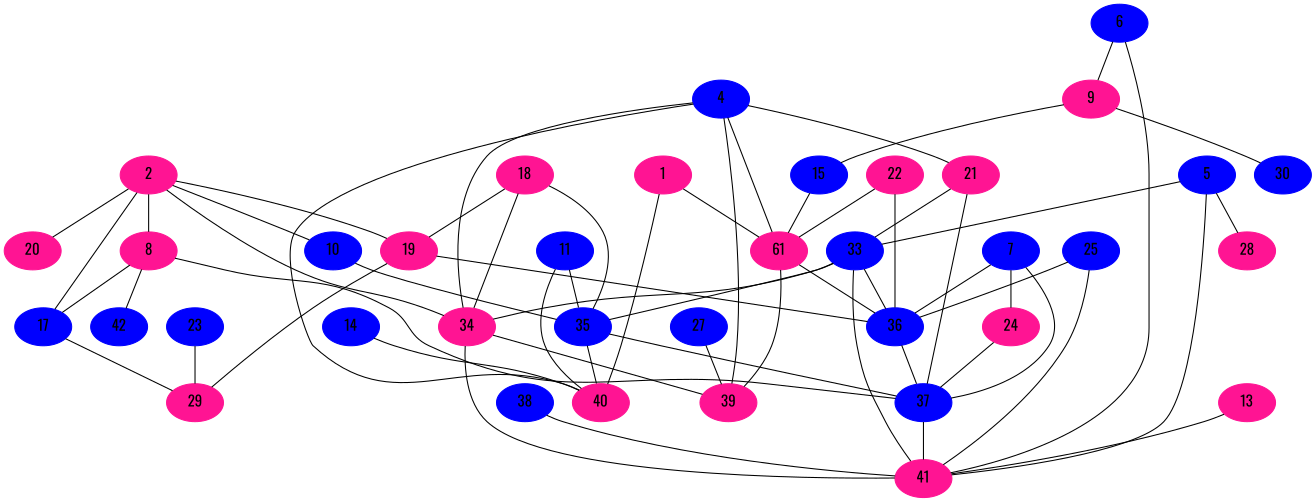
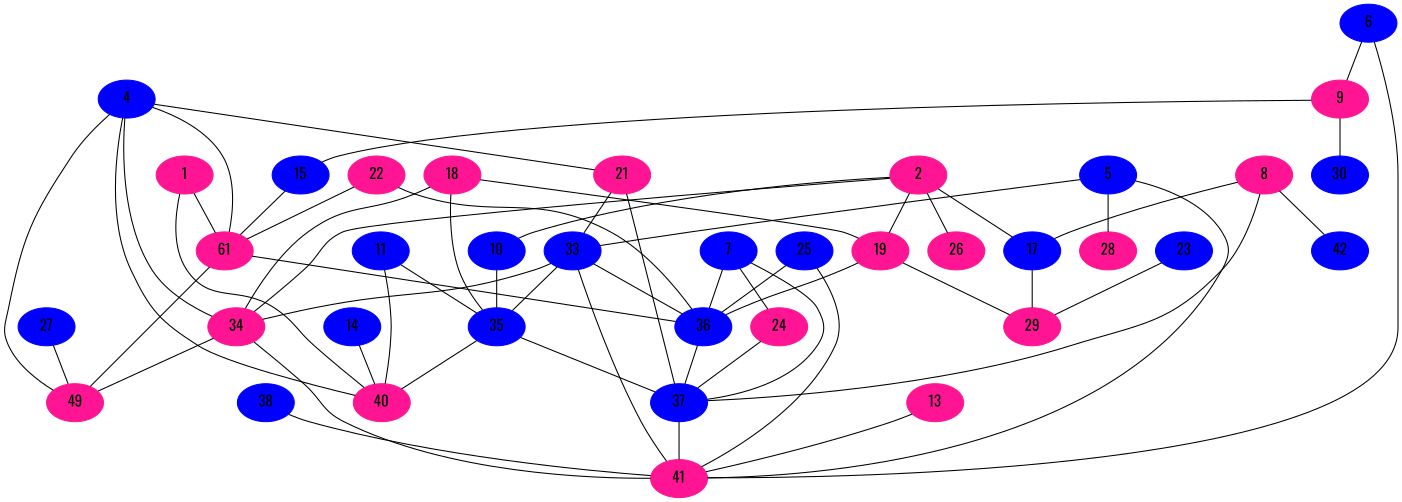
(149, 213) -> none
(33, 251) -> (956, 251)
(728, 403) -> (75, 403)
